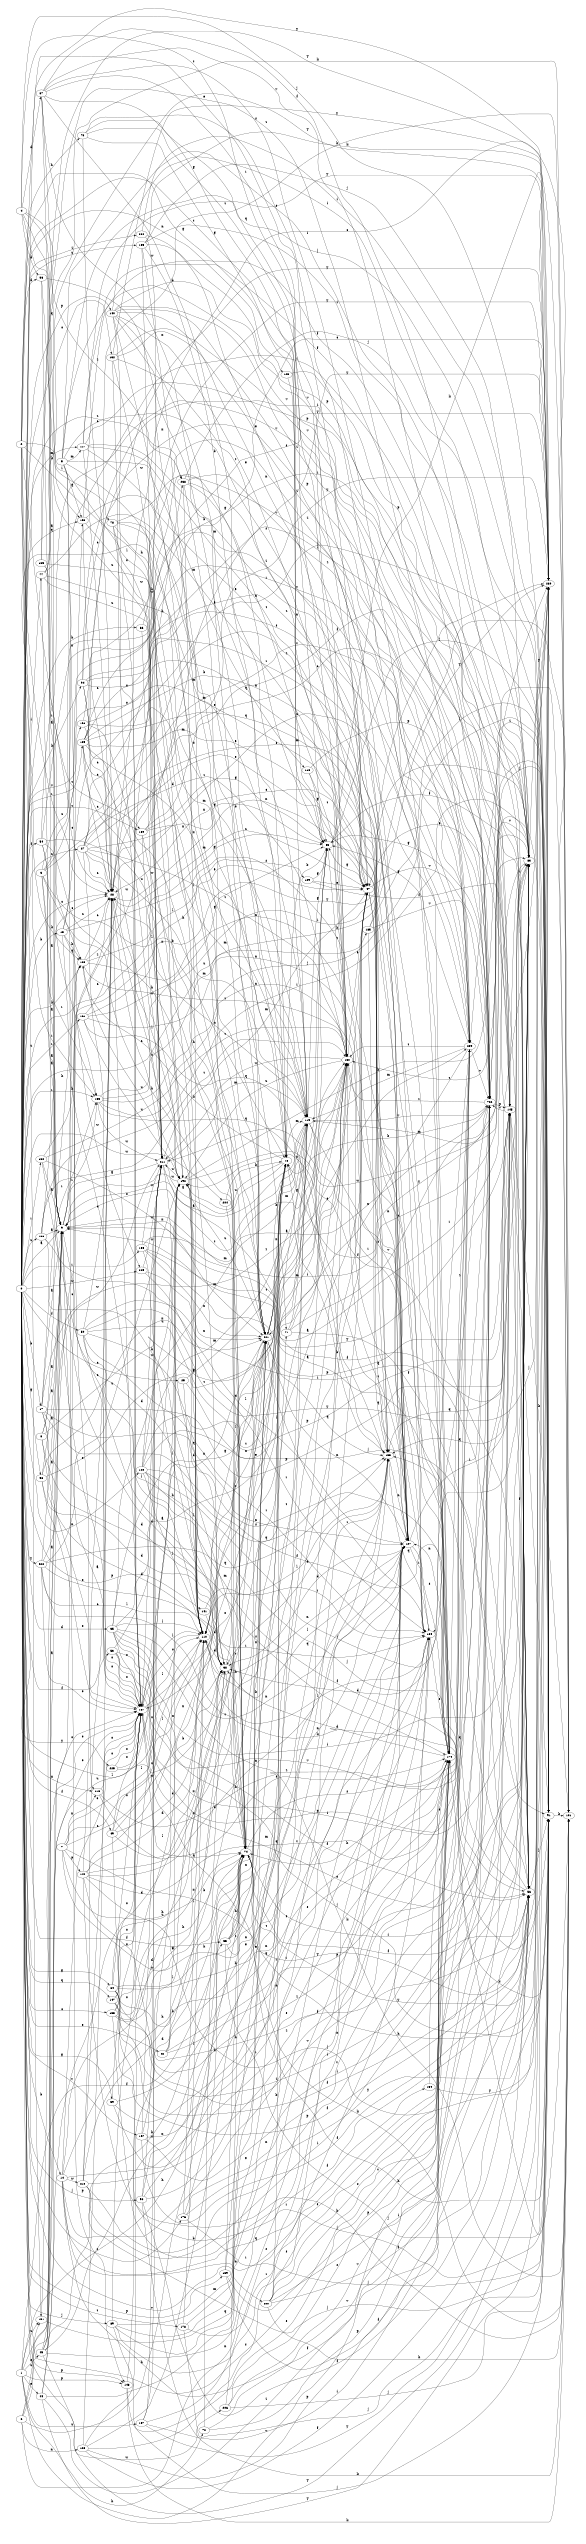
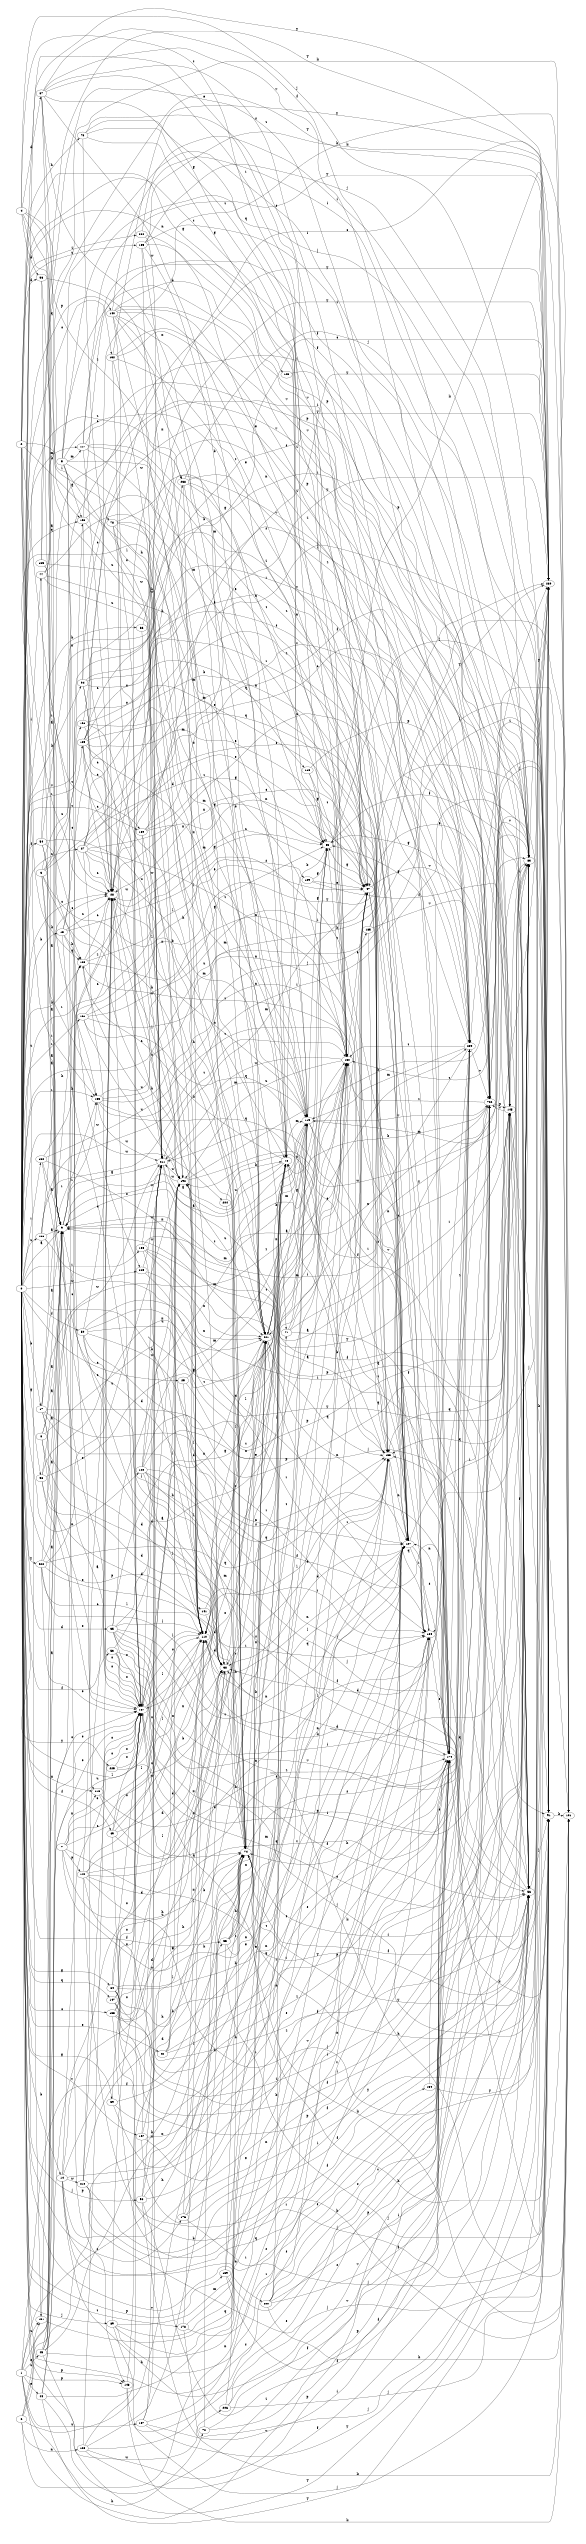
(297, 820) -> none
(194, 1443) -> (194, 1443)
